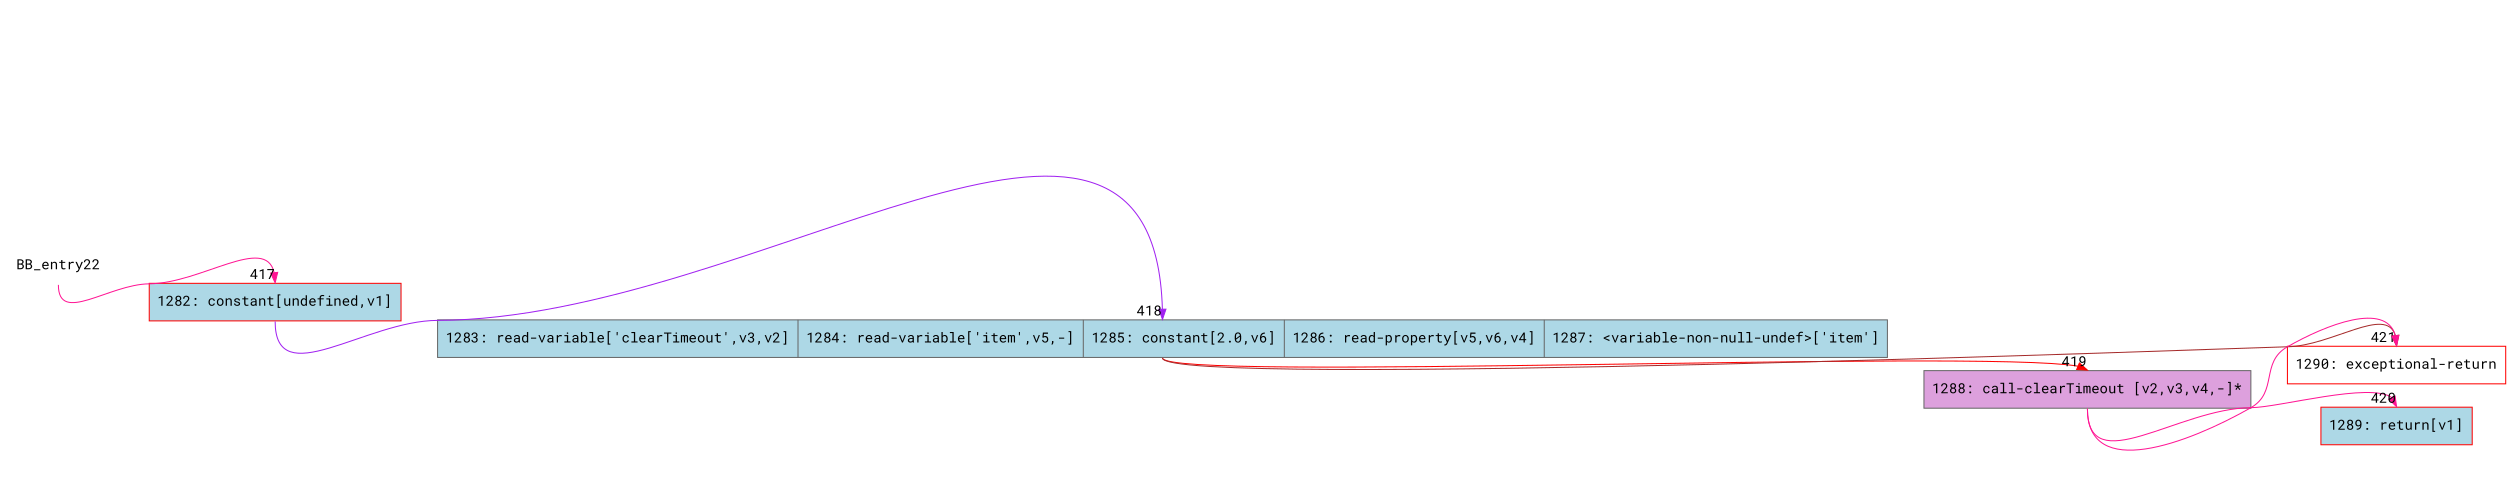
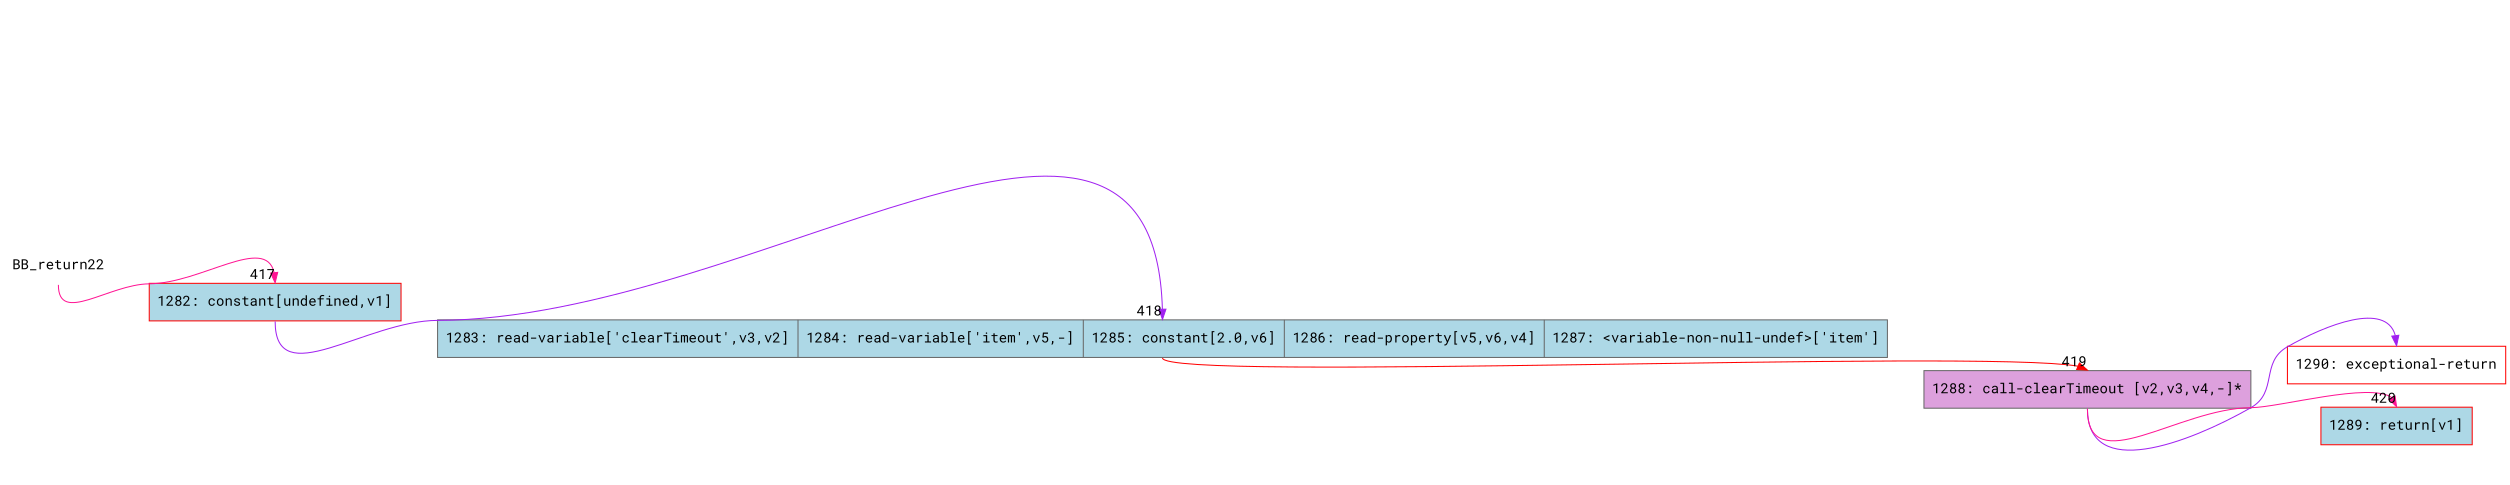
(58, 266) -> (58, 266)
(2031, 355) -> none
(2233, 417) -> (2233, 417)
